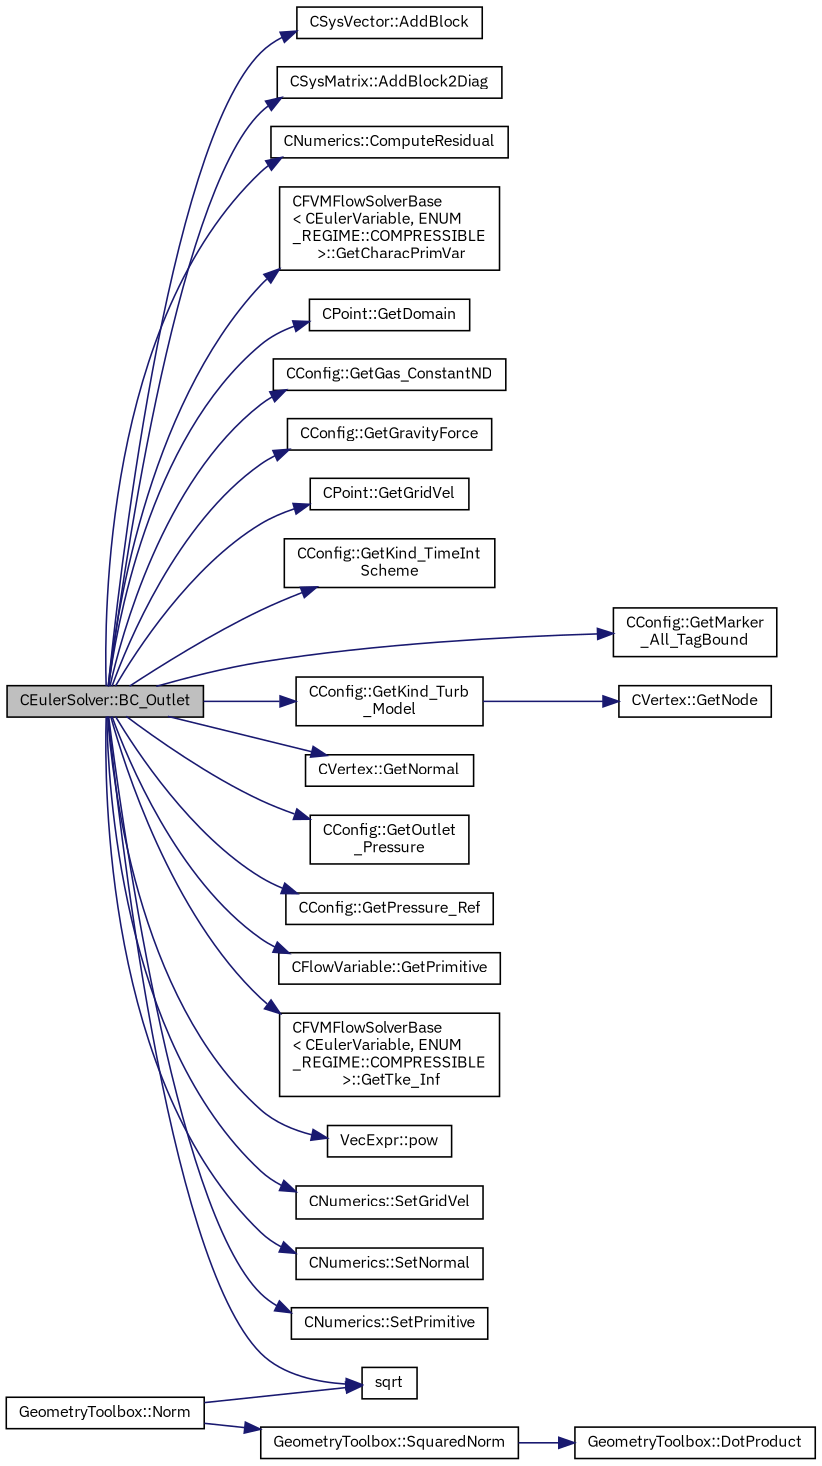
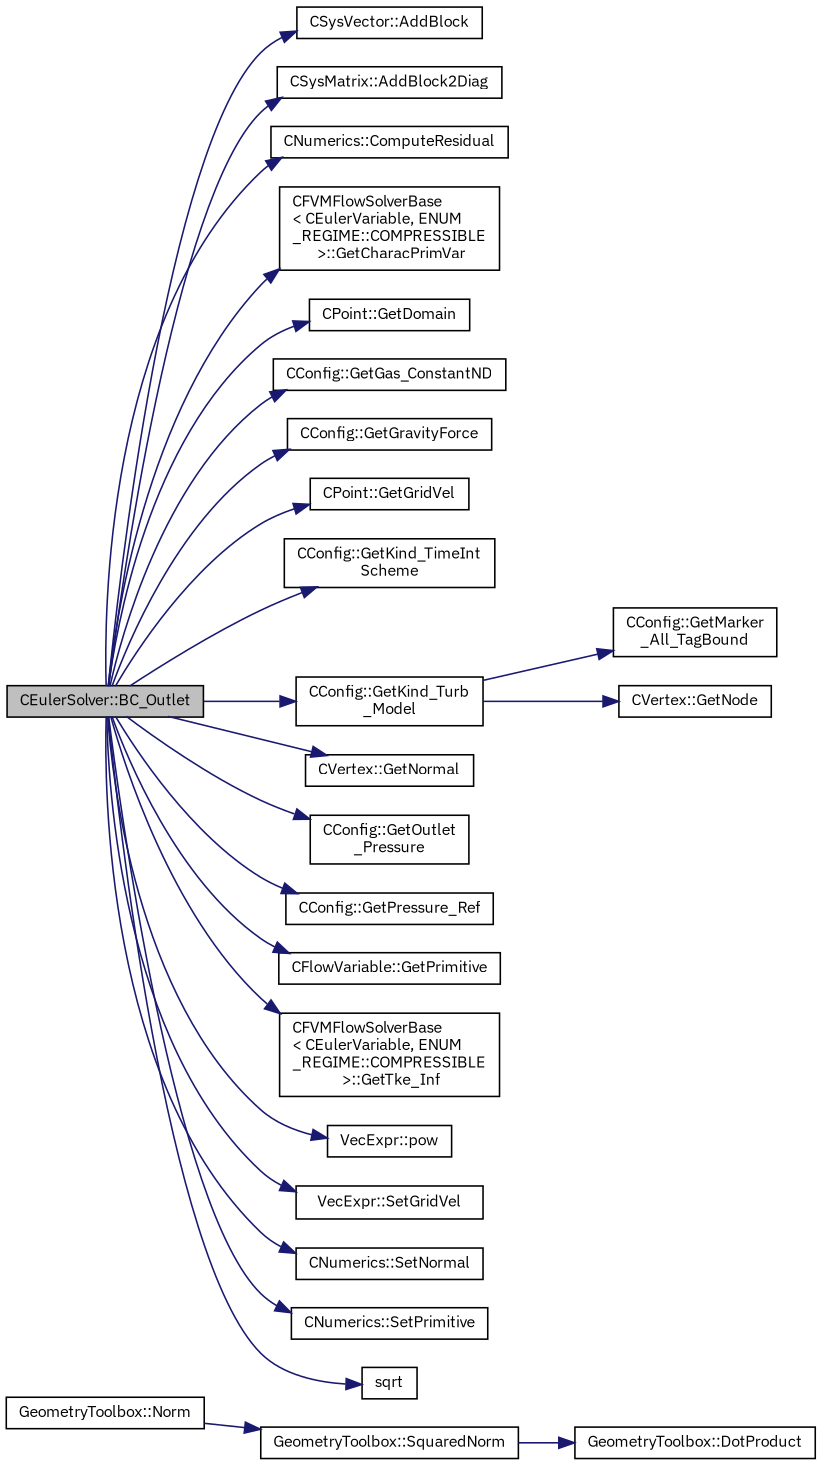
(375, 648) -> (540, 667)
(390, 1202) -> (390, 1202)
(275, 1395) -> none
